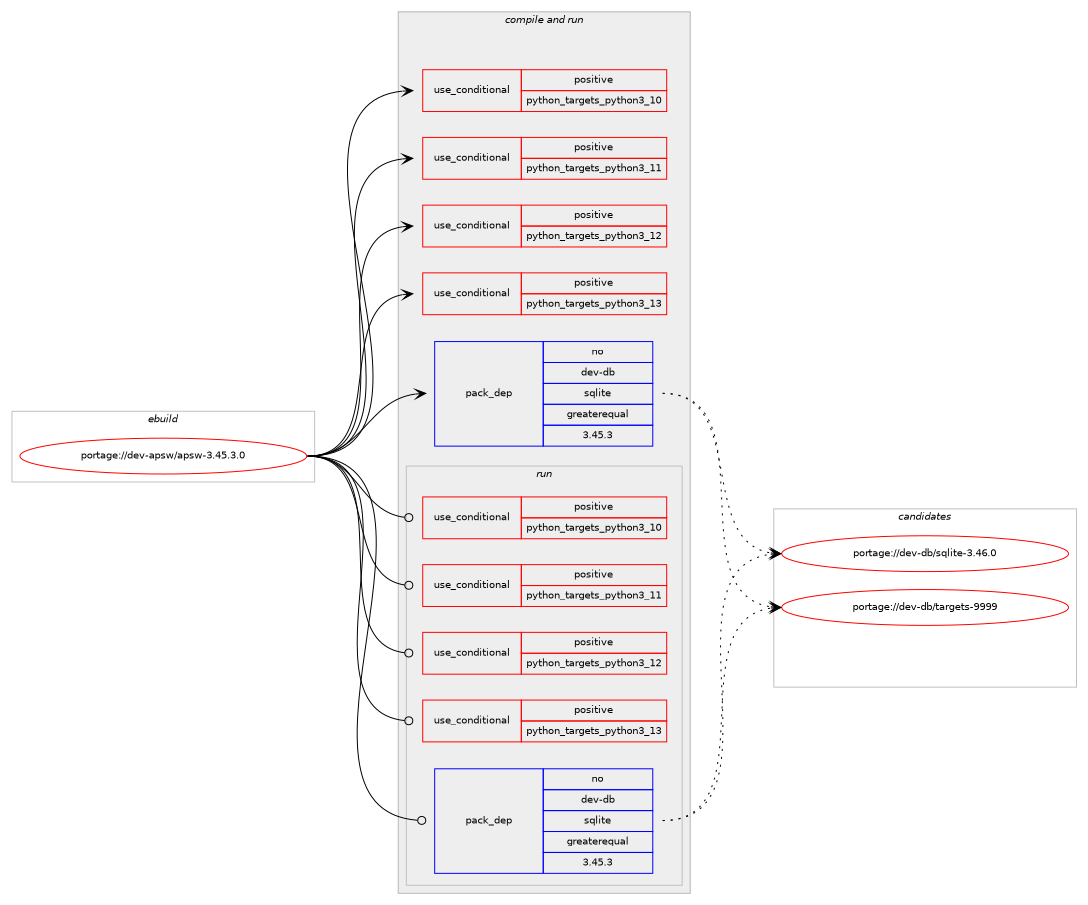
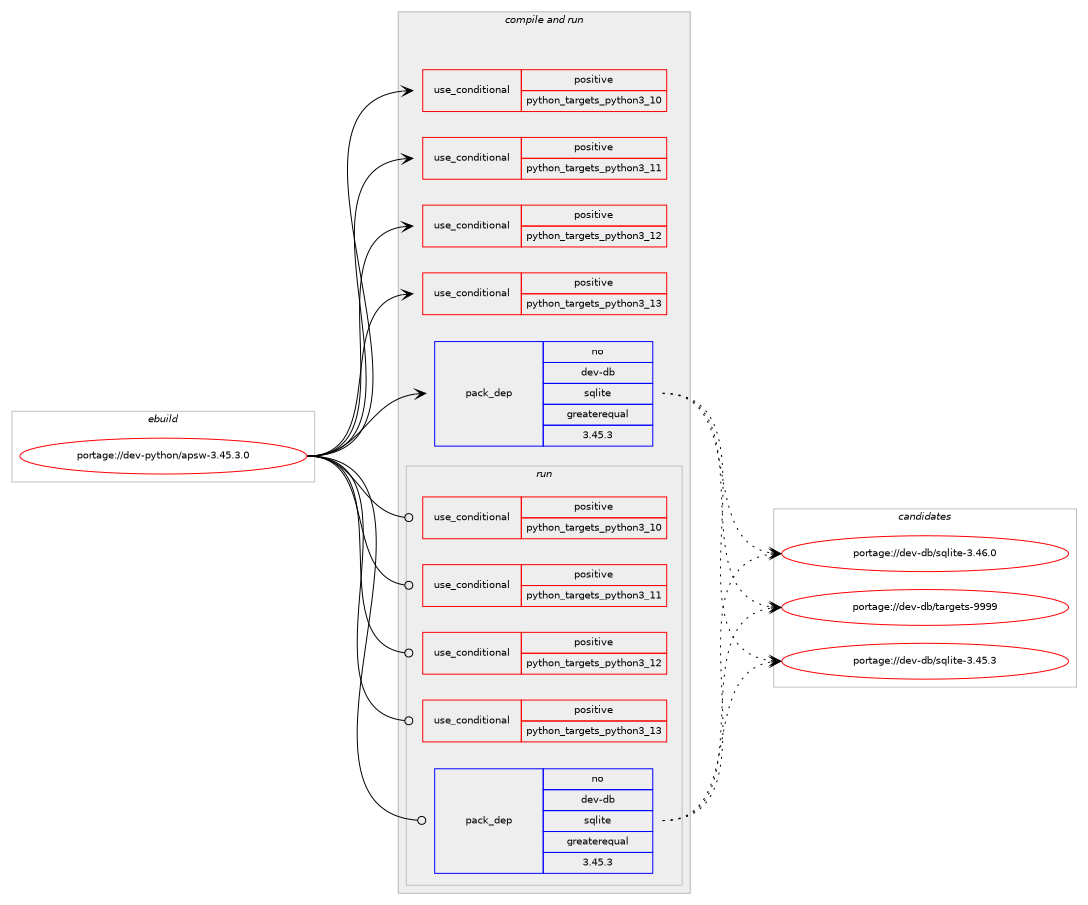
(163, 456) -> (163, 456)
none -> (925, 661)
